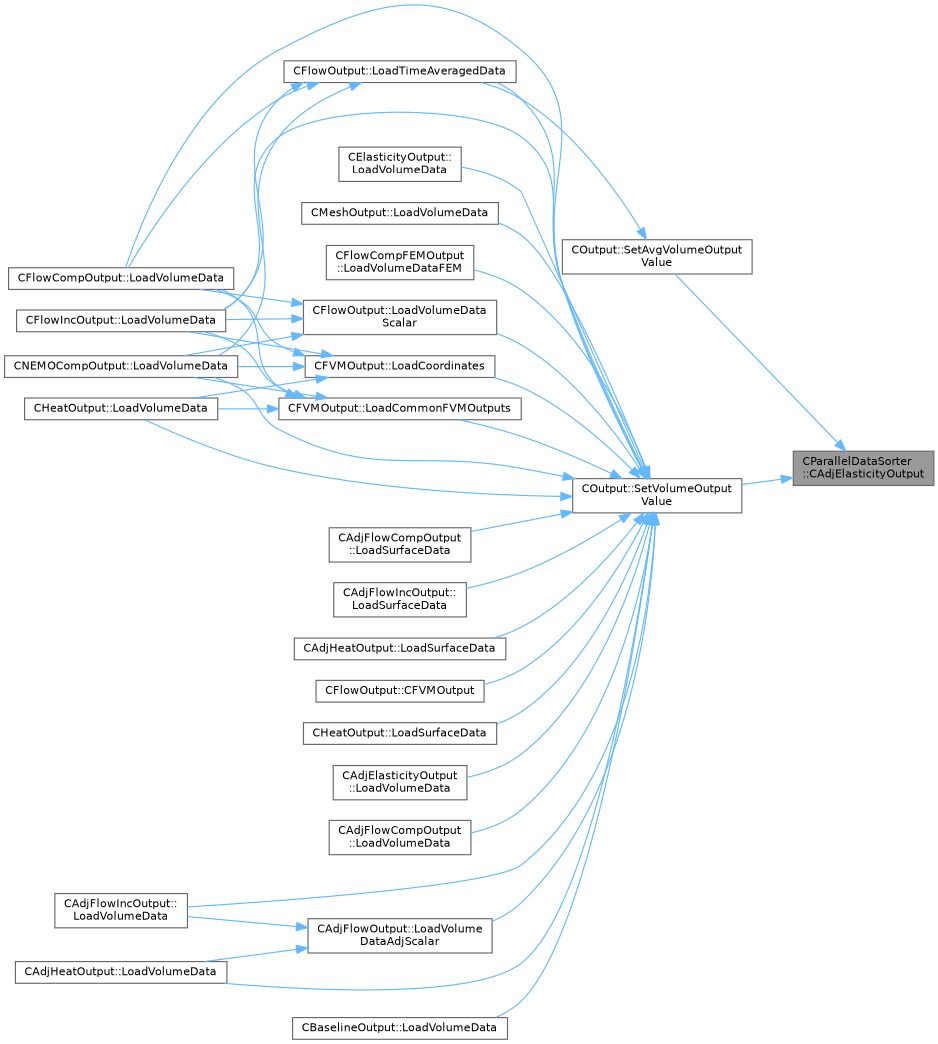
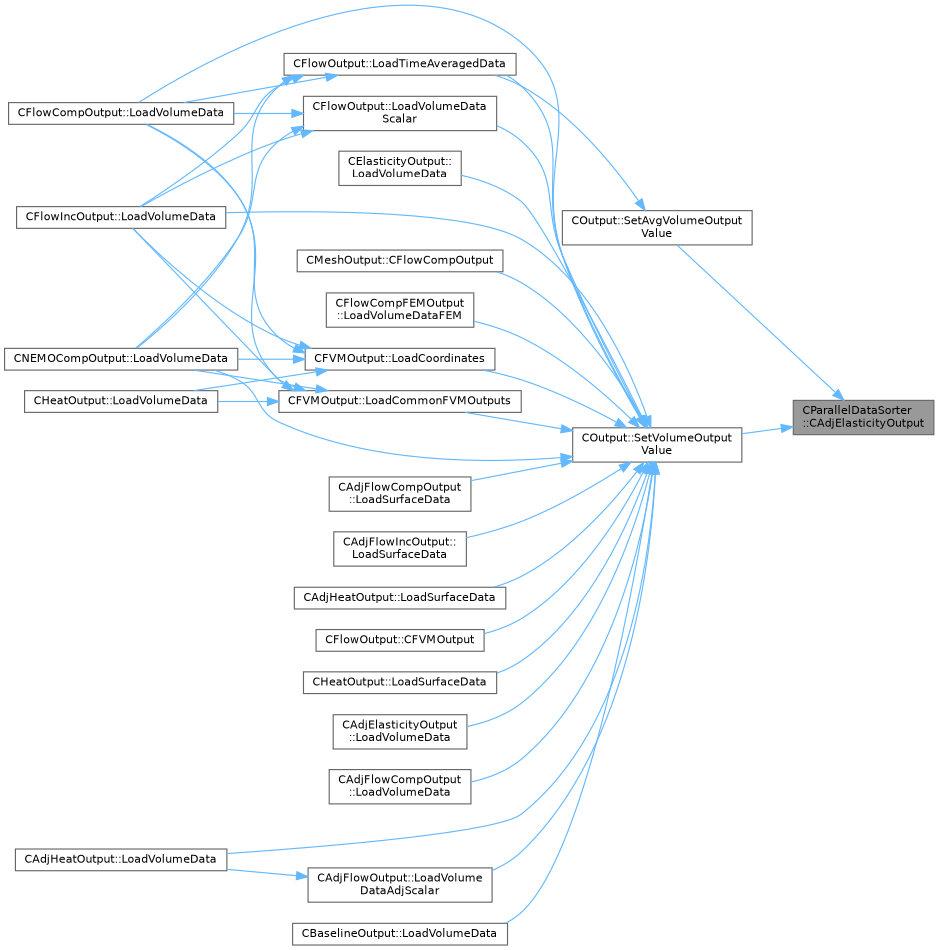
(400, 213) -> (400, 261)
(348, 481) -> none
(121, 911) -> none
